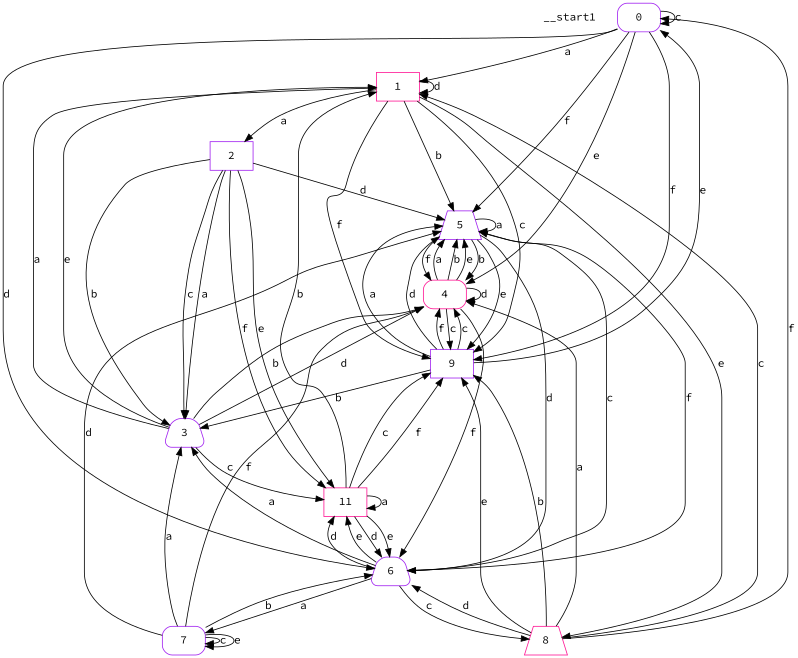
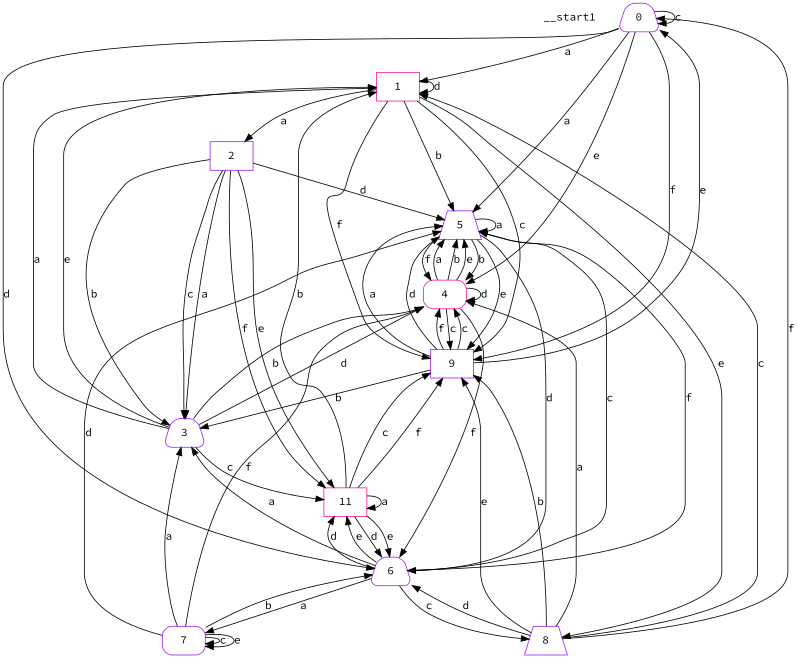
(639, 18) -> (639, 18)
(567, 121) -> (567, 121)
(546, 641) -> (546, 641)
